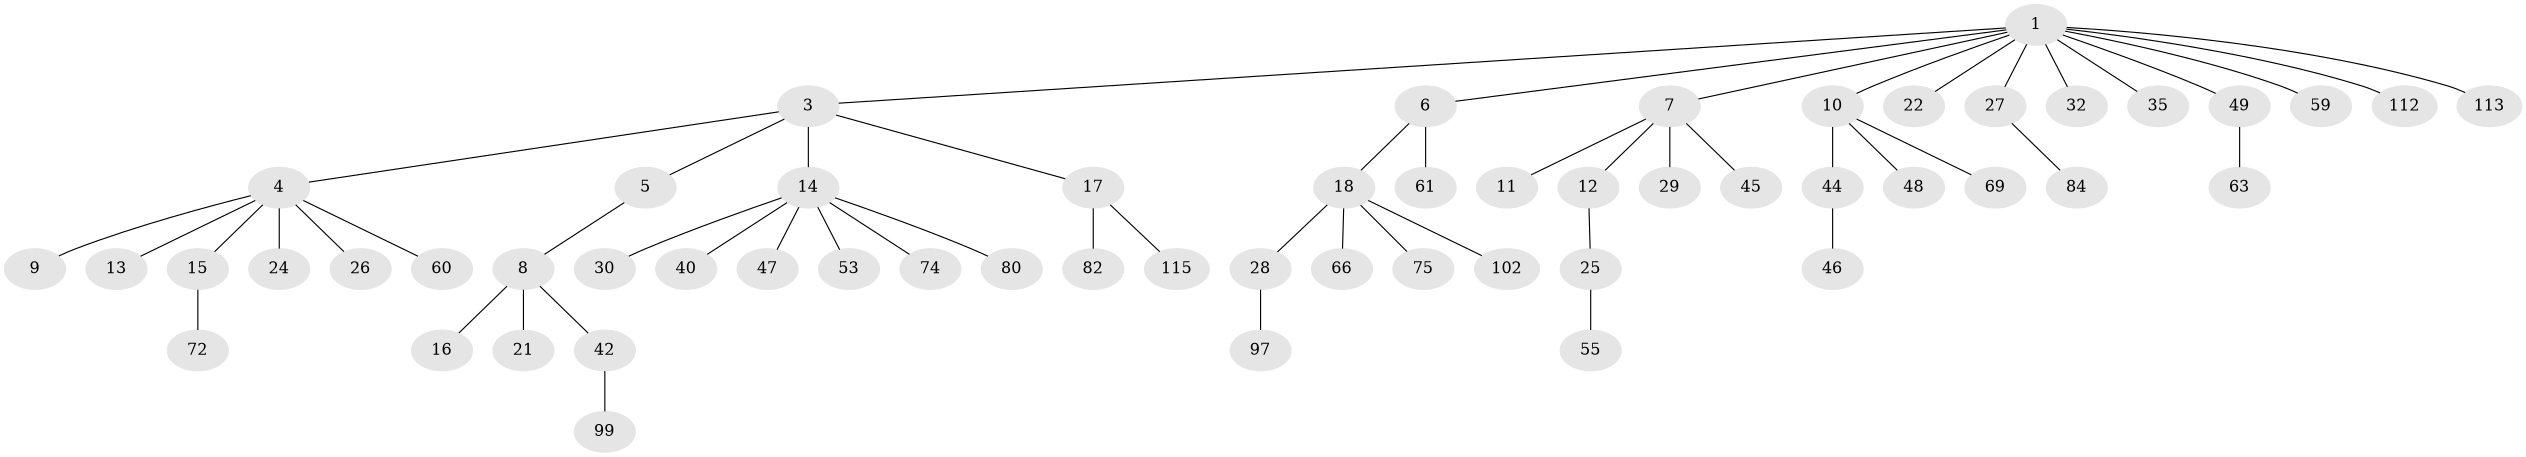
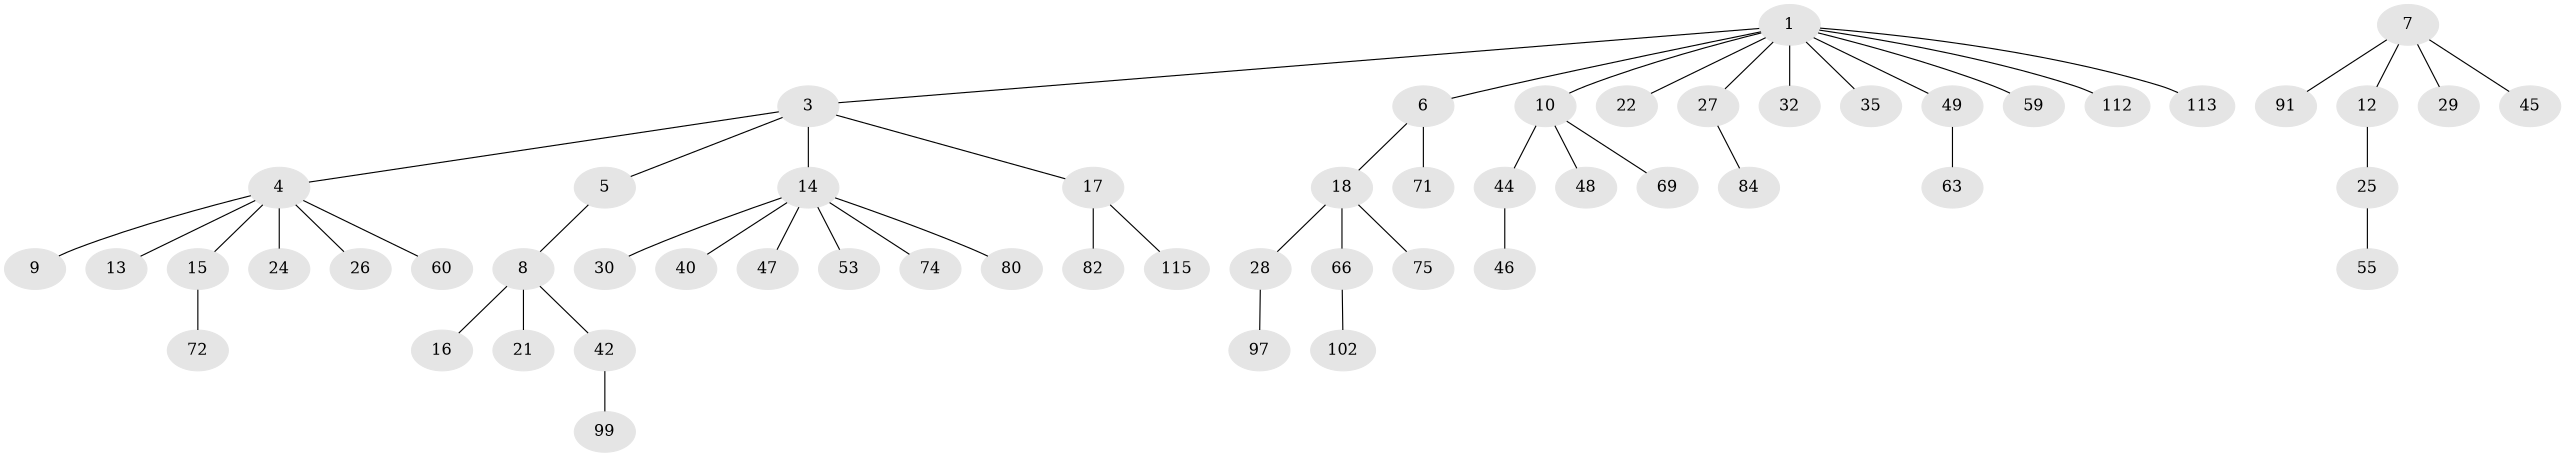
(1853, 66) -> none
(1426, 188) -> (1423, 188)
(1507, 188) -> (2286, 106)
(1425, 228) -> (1343, 310)
